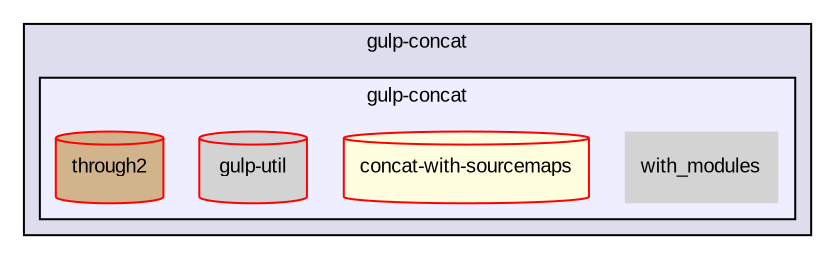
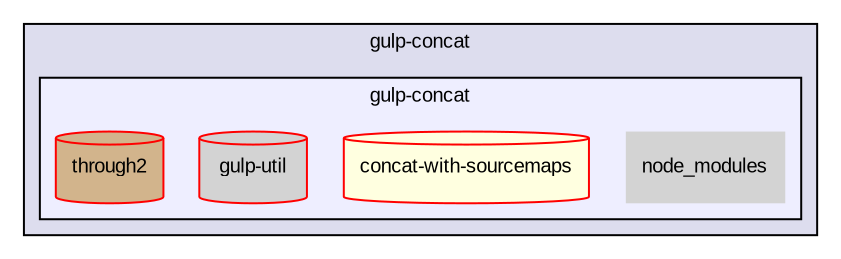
(702, 167) -> (706, 167)
